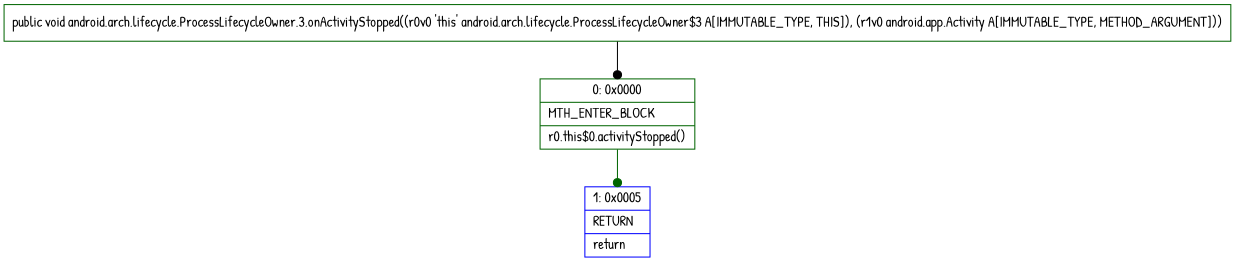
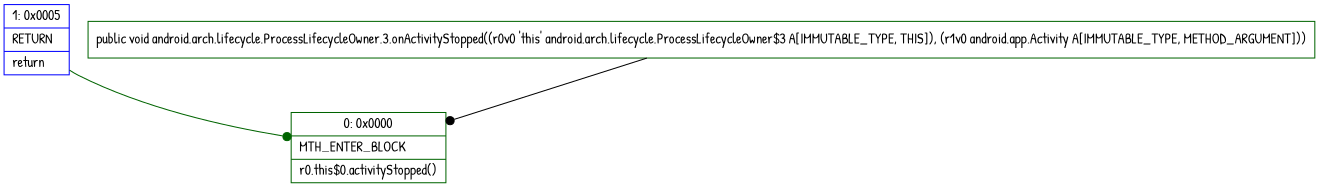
(617, 164) -> (173, 111)
